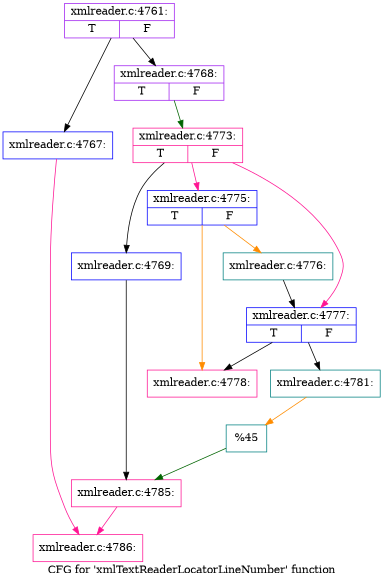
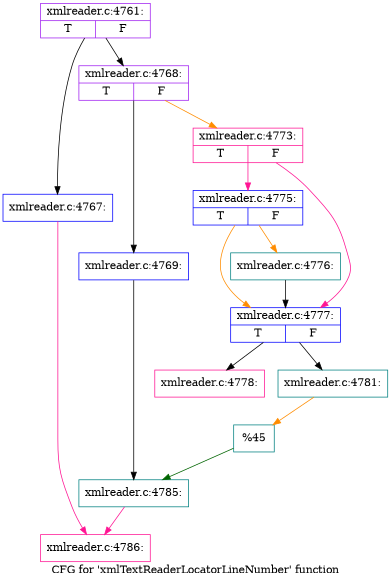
(177, 111) -> (187, 112)
(136, 199) -> (134, 173)
(202, 294) -> (220, 267)
(126, 493) -> (134, 493)
